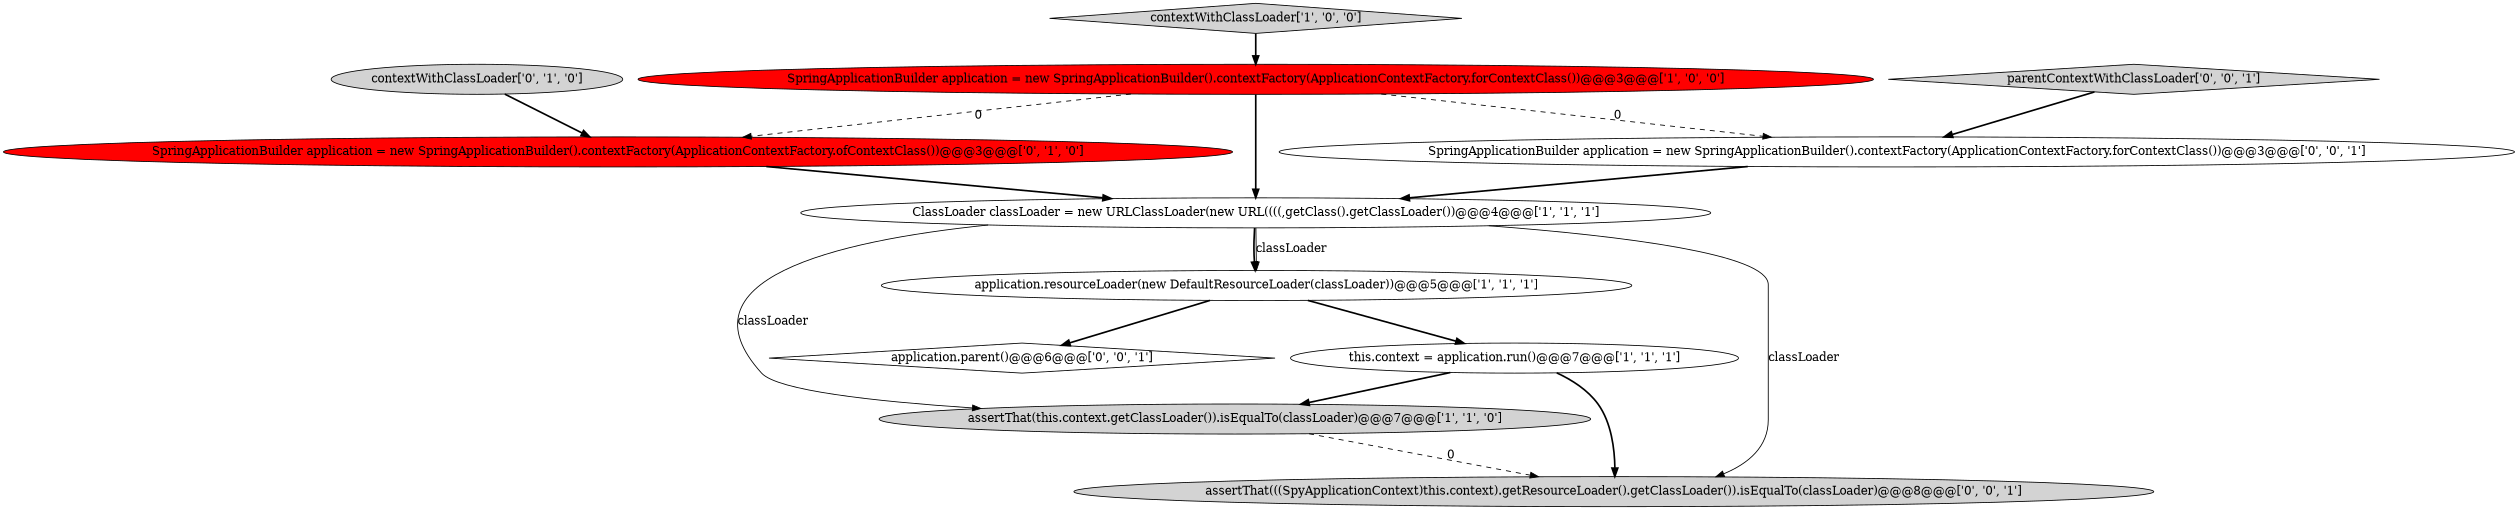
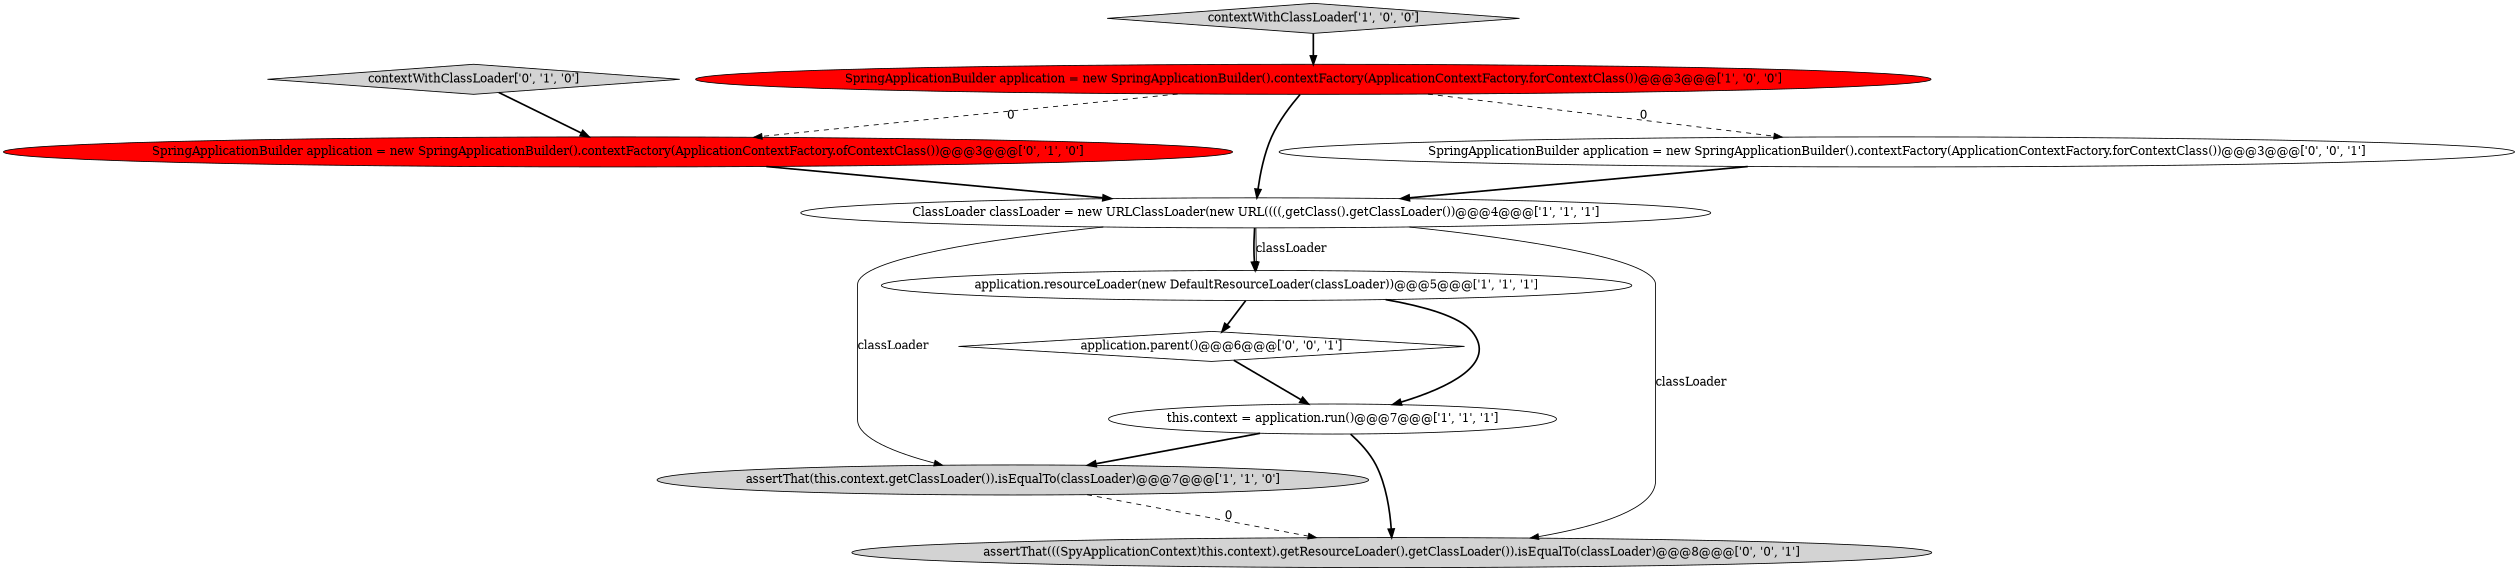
(477, 79) -> (474, 79)
(2134, 79) -> none
none -> (1267, 380)
